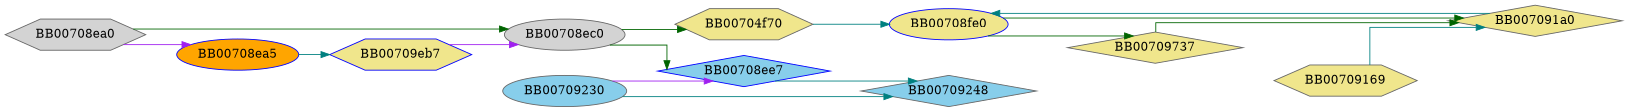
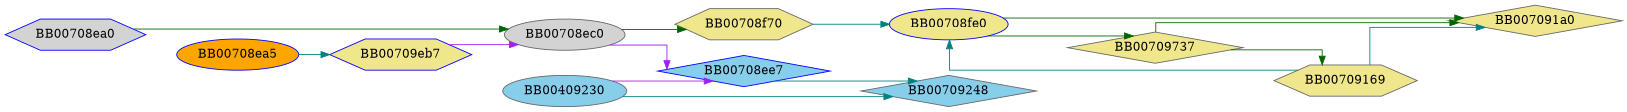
(1245, 13) -> (1113, 70)
(744, 24) -> (744, 24)
(75, 35) -> (75, 35)
(153, 45) -> none
(646, 45) -> (646, 45)
none -> (1280, 50)
(565, 91) -> (565, 91)
